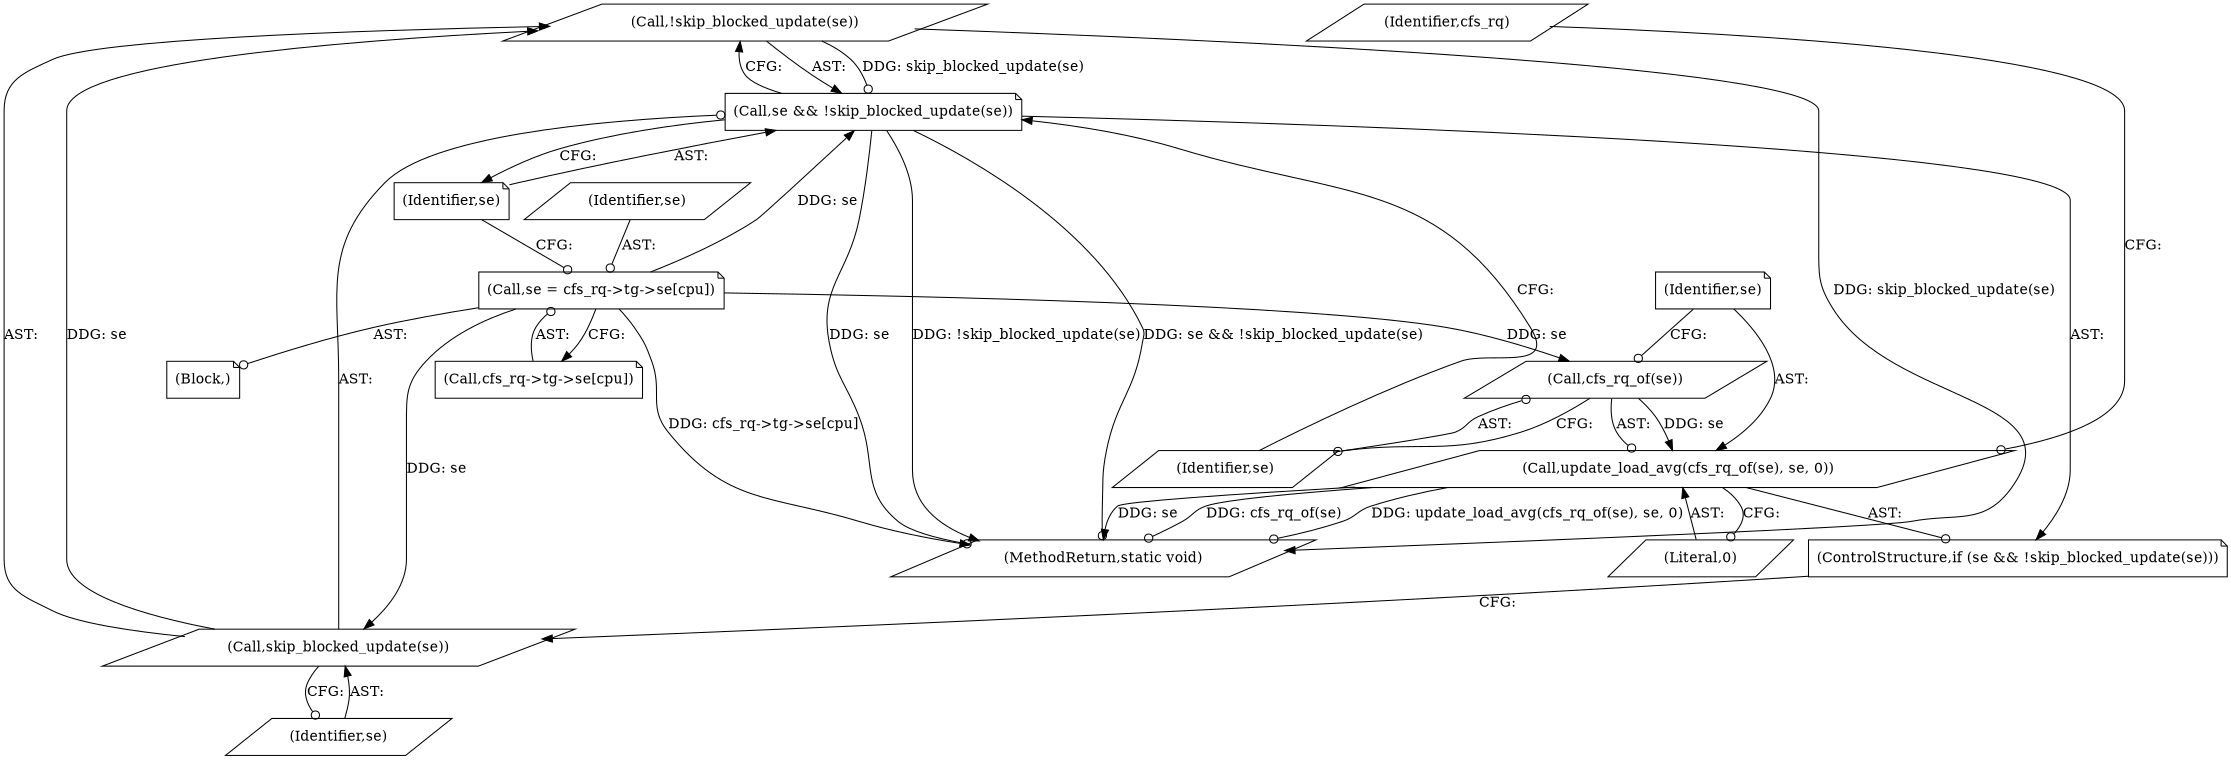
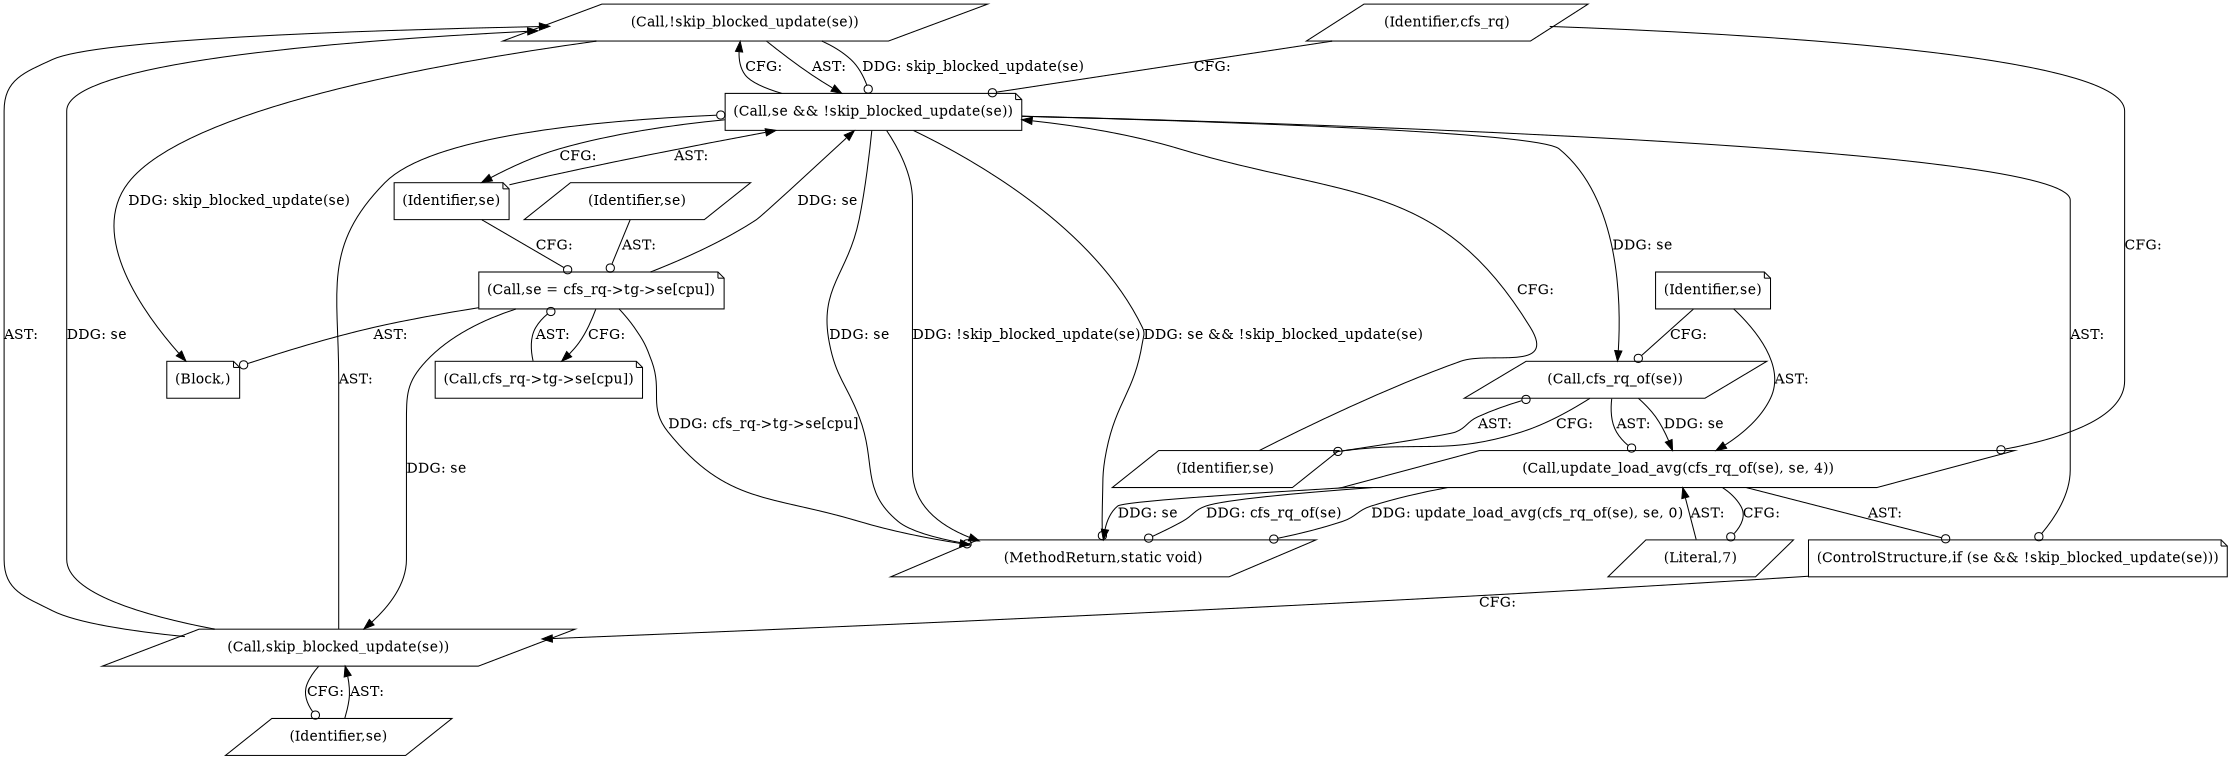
none -> (1164, 67)
(1720, 145) -> (1720, 145)
(1819, 261) -> (260, 111)
(1144, 304) -> (1513, 140)
(1678, 469) -> (1678, 469)
(1701, 558) -> (1701, 558)
